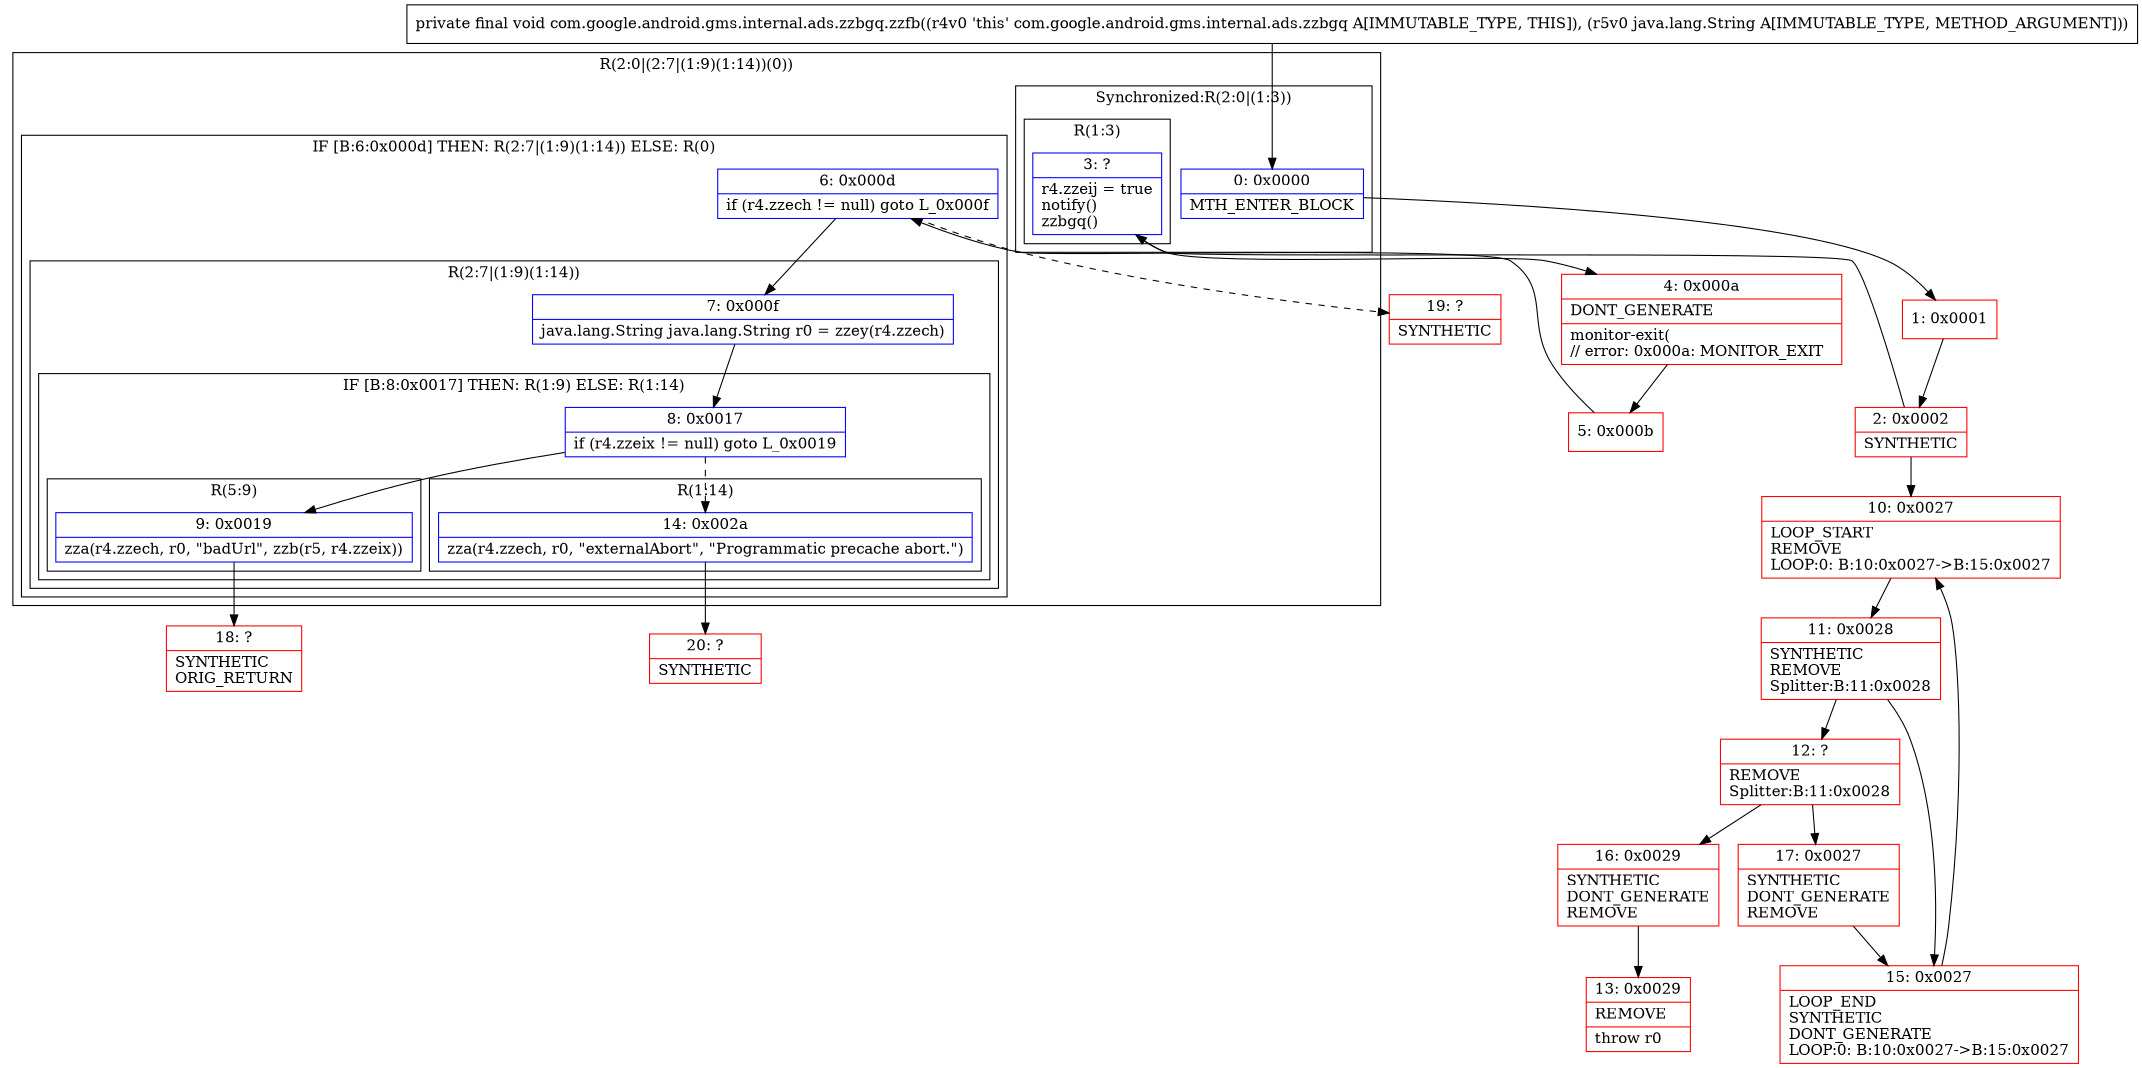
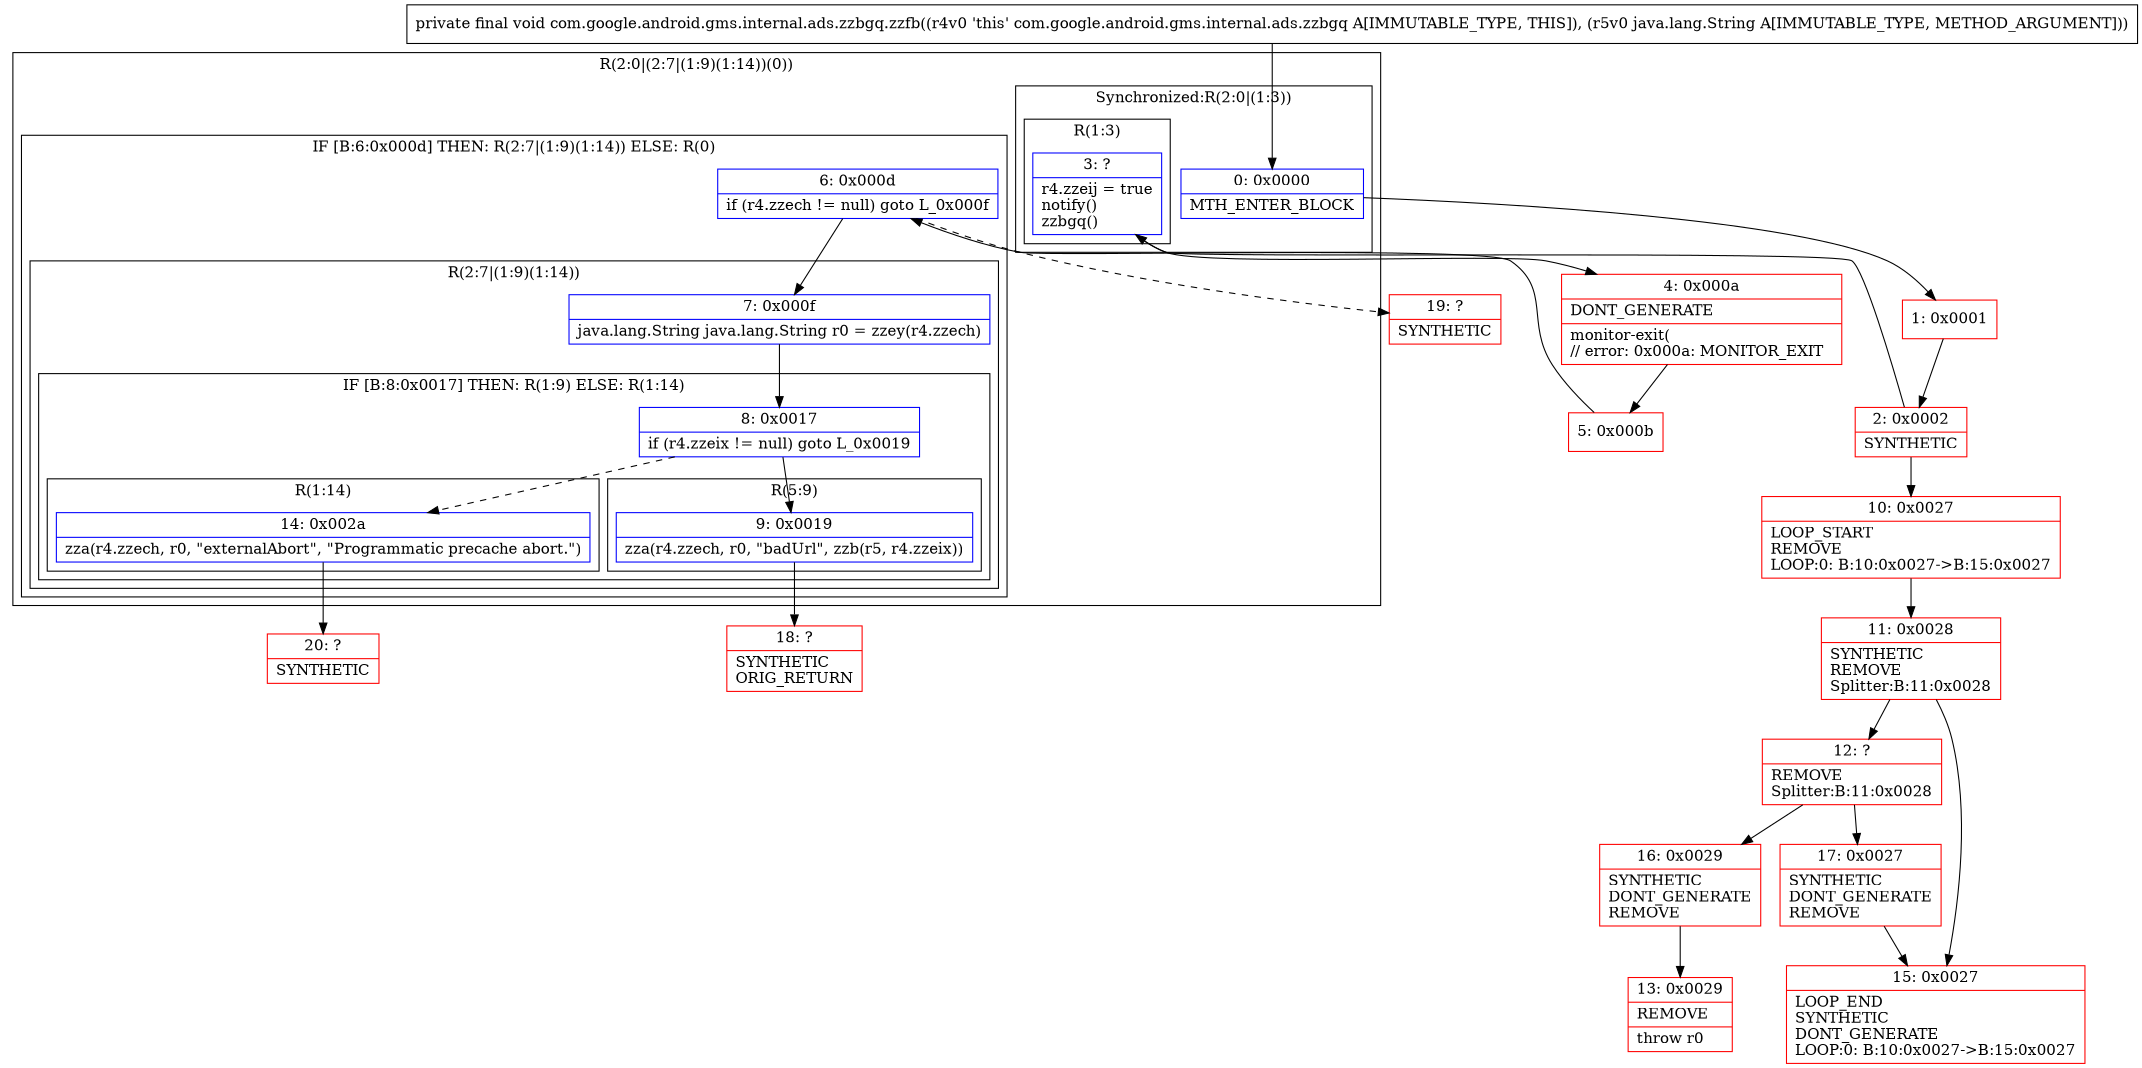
(1959, 776) -> none
